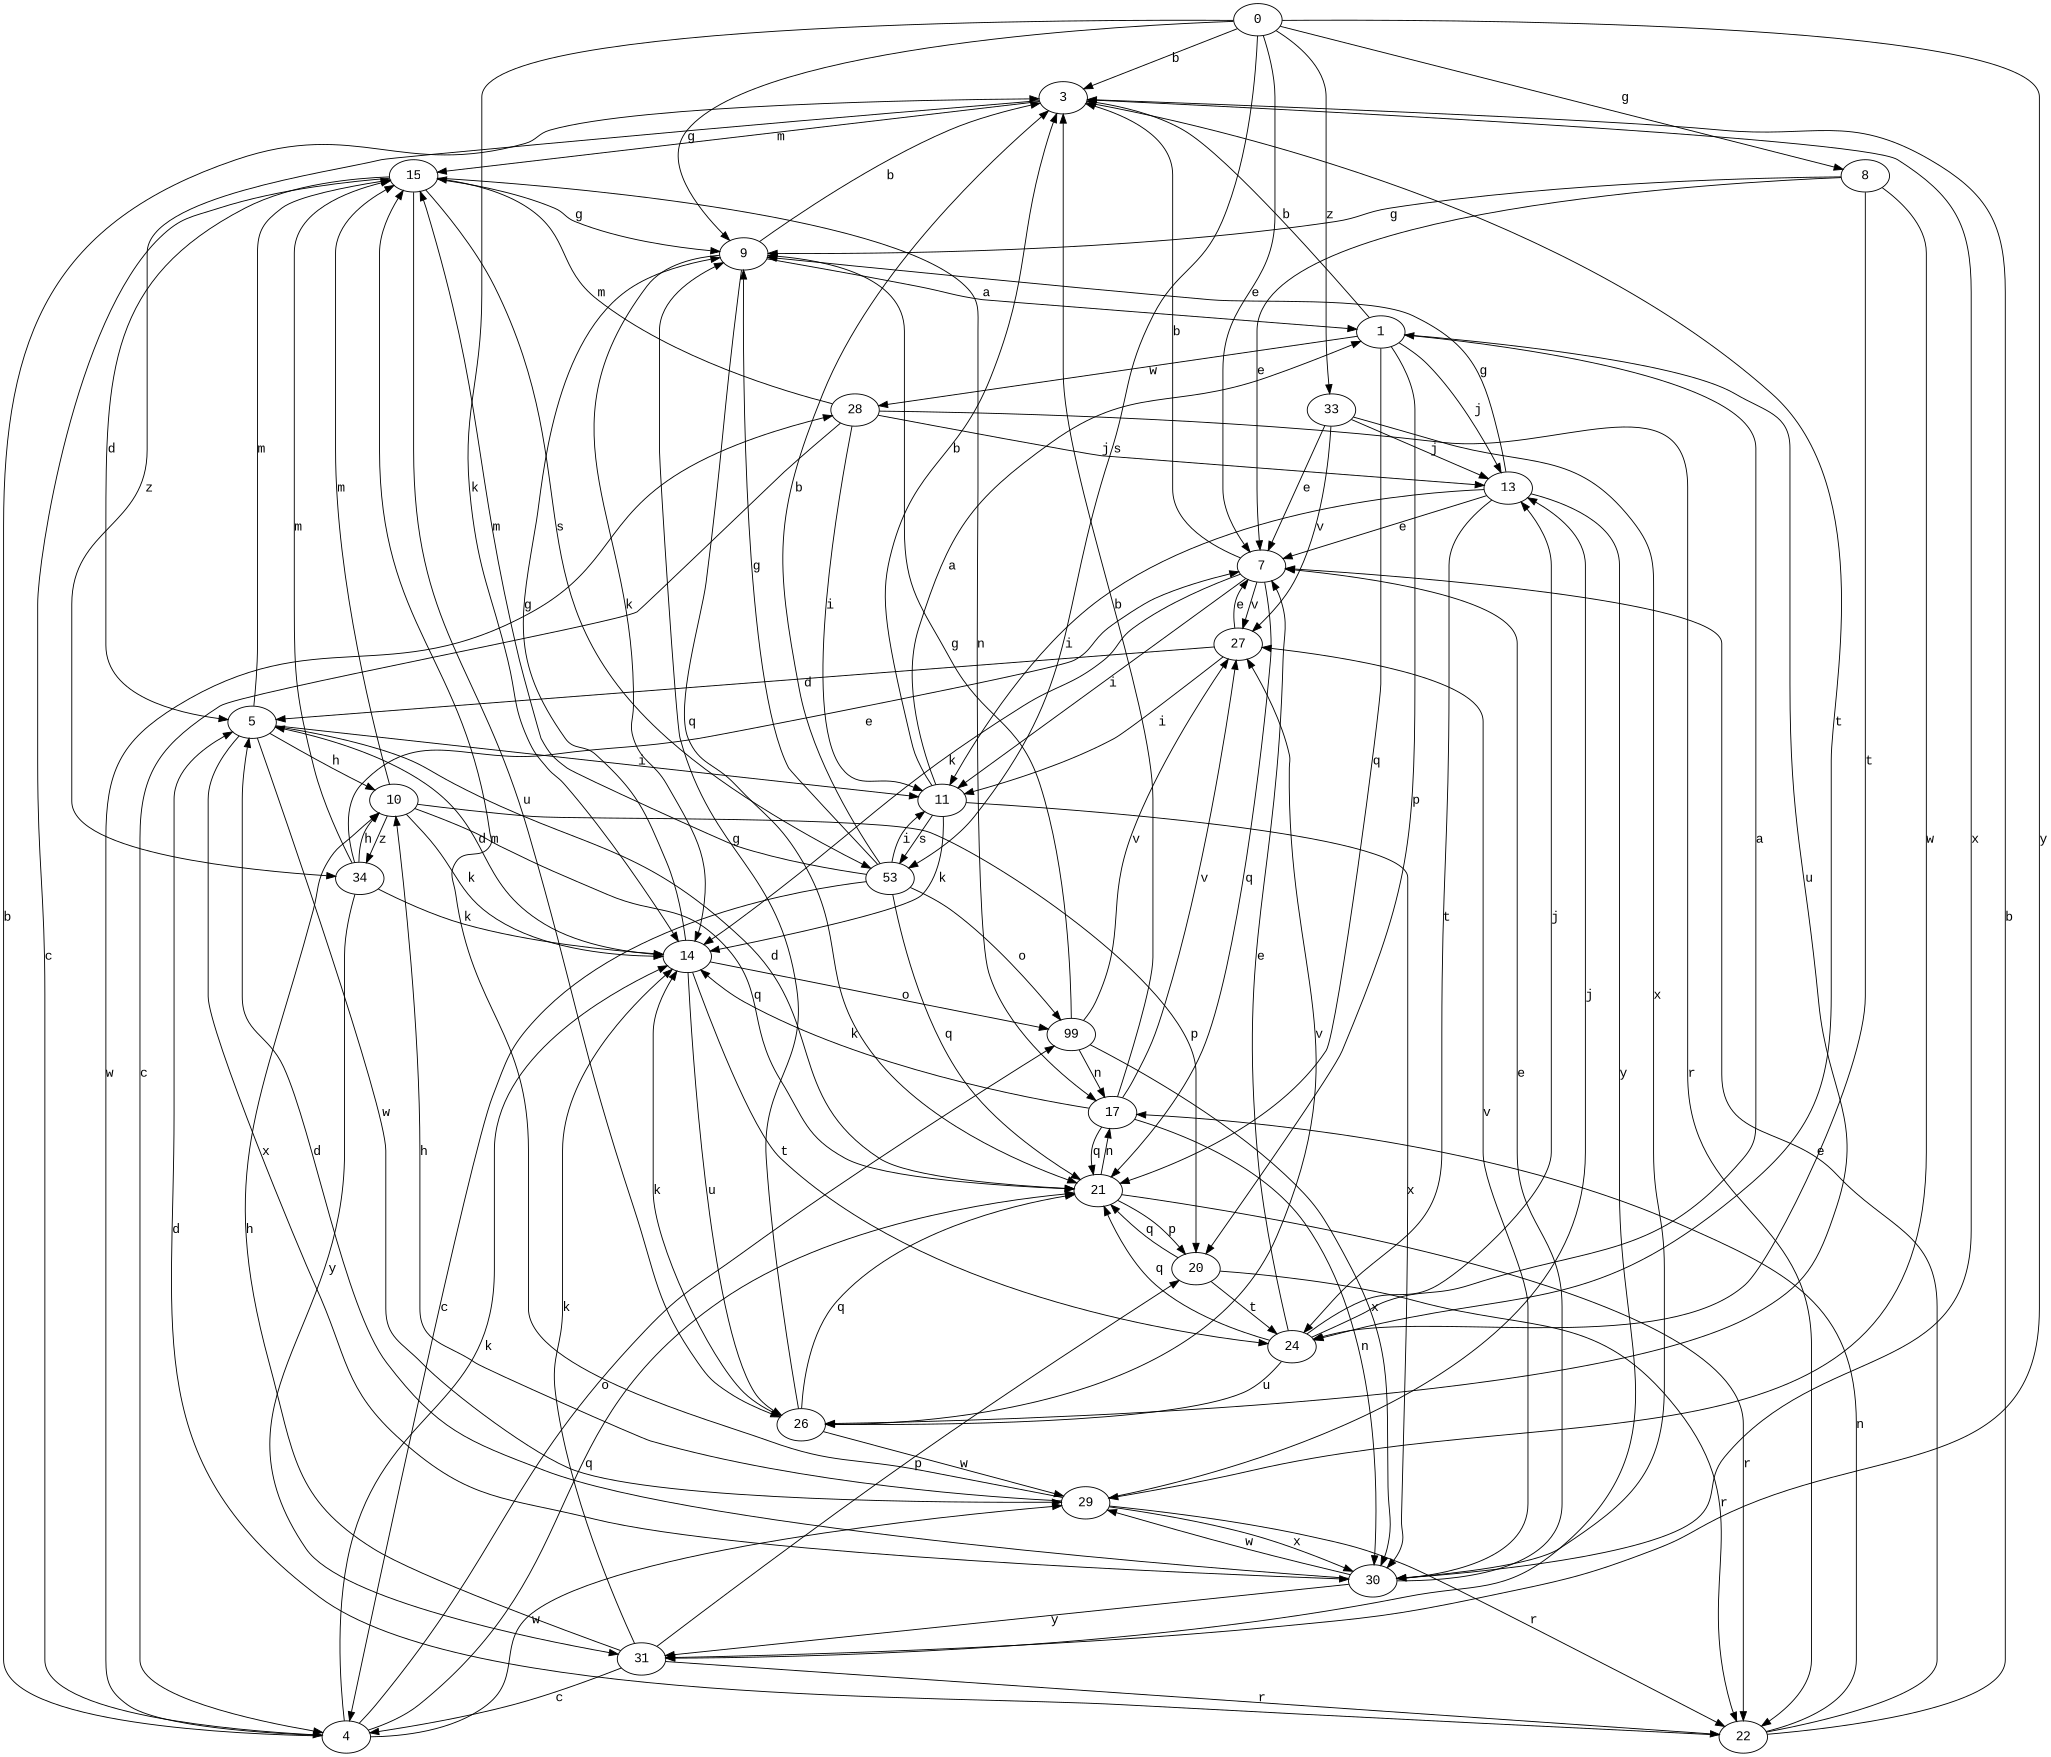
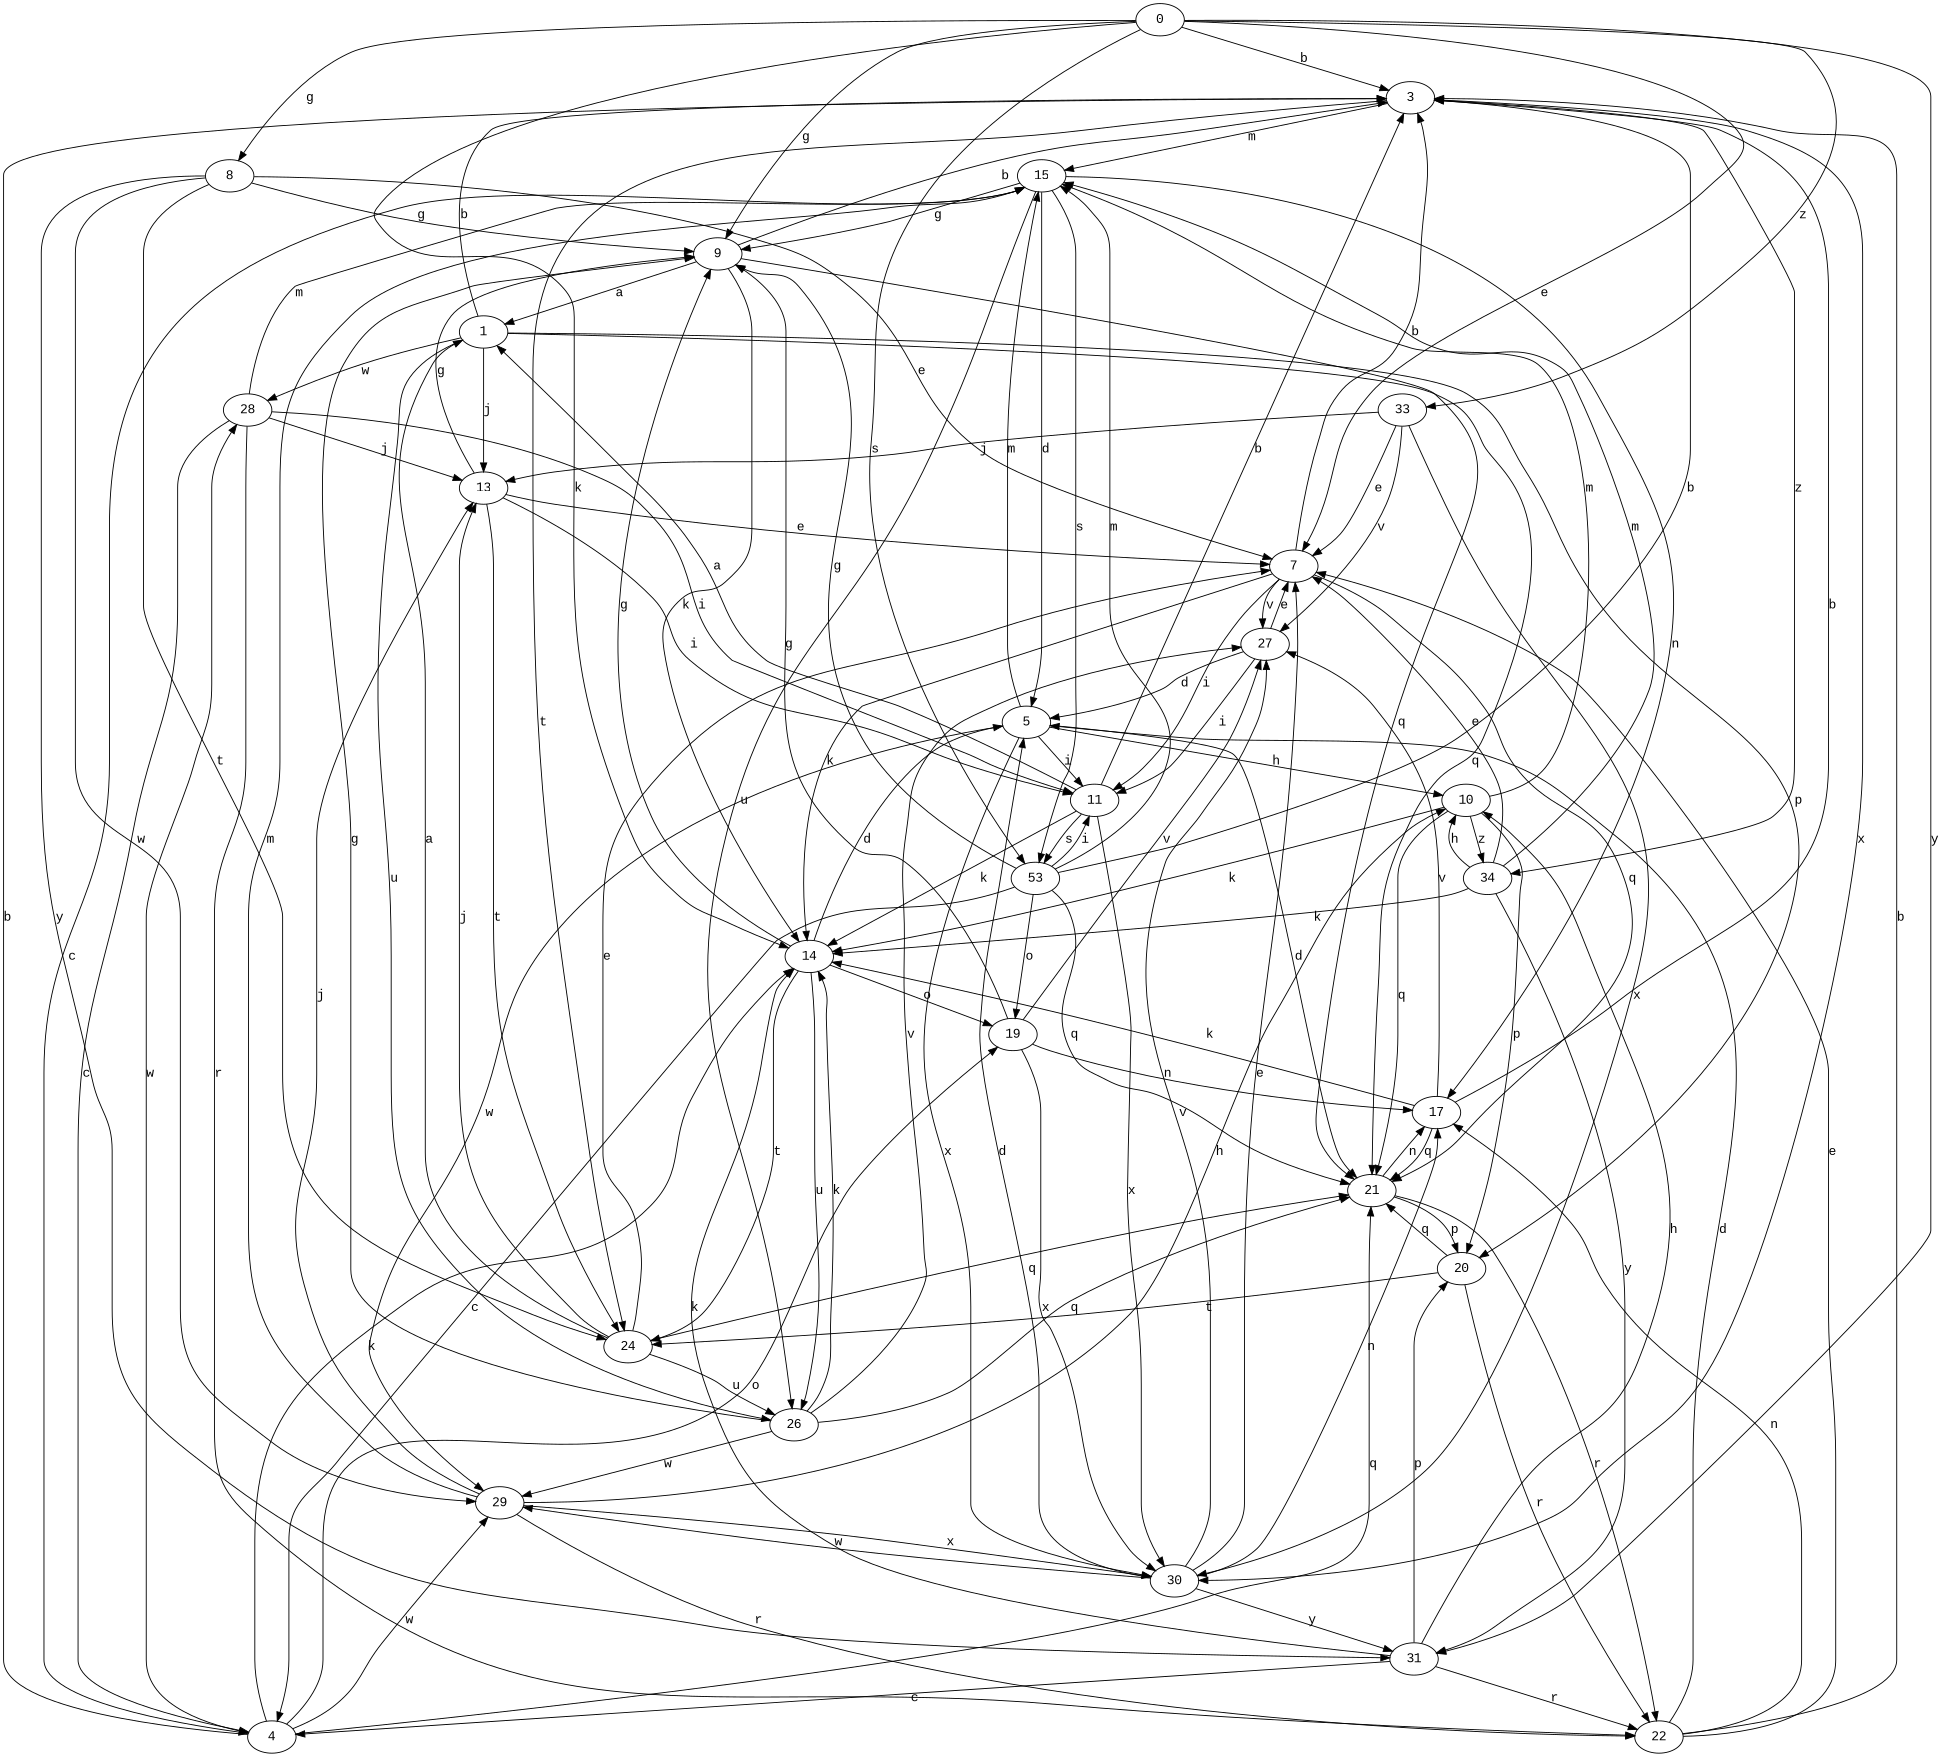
(1071, 1034) -> (1013, 1034)
(1333, 1274) -> (1346, 1379)
(1625, 1456) -> (124, 1377)
